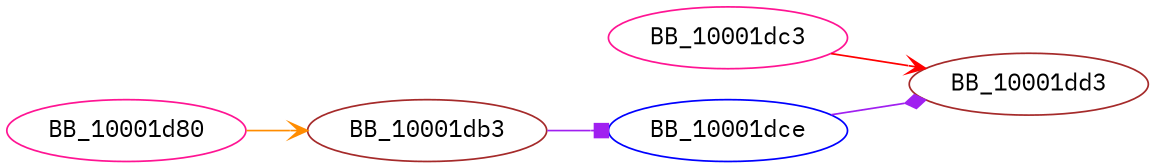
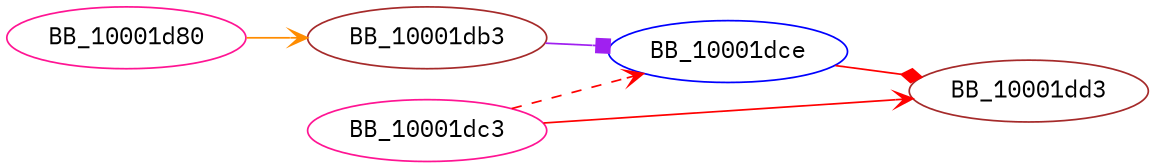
none -> (569, 93)
(868, 109) -> (868, 70)
